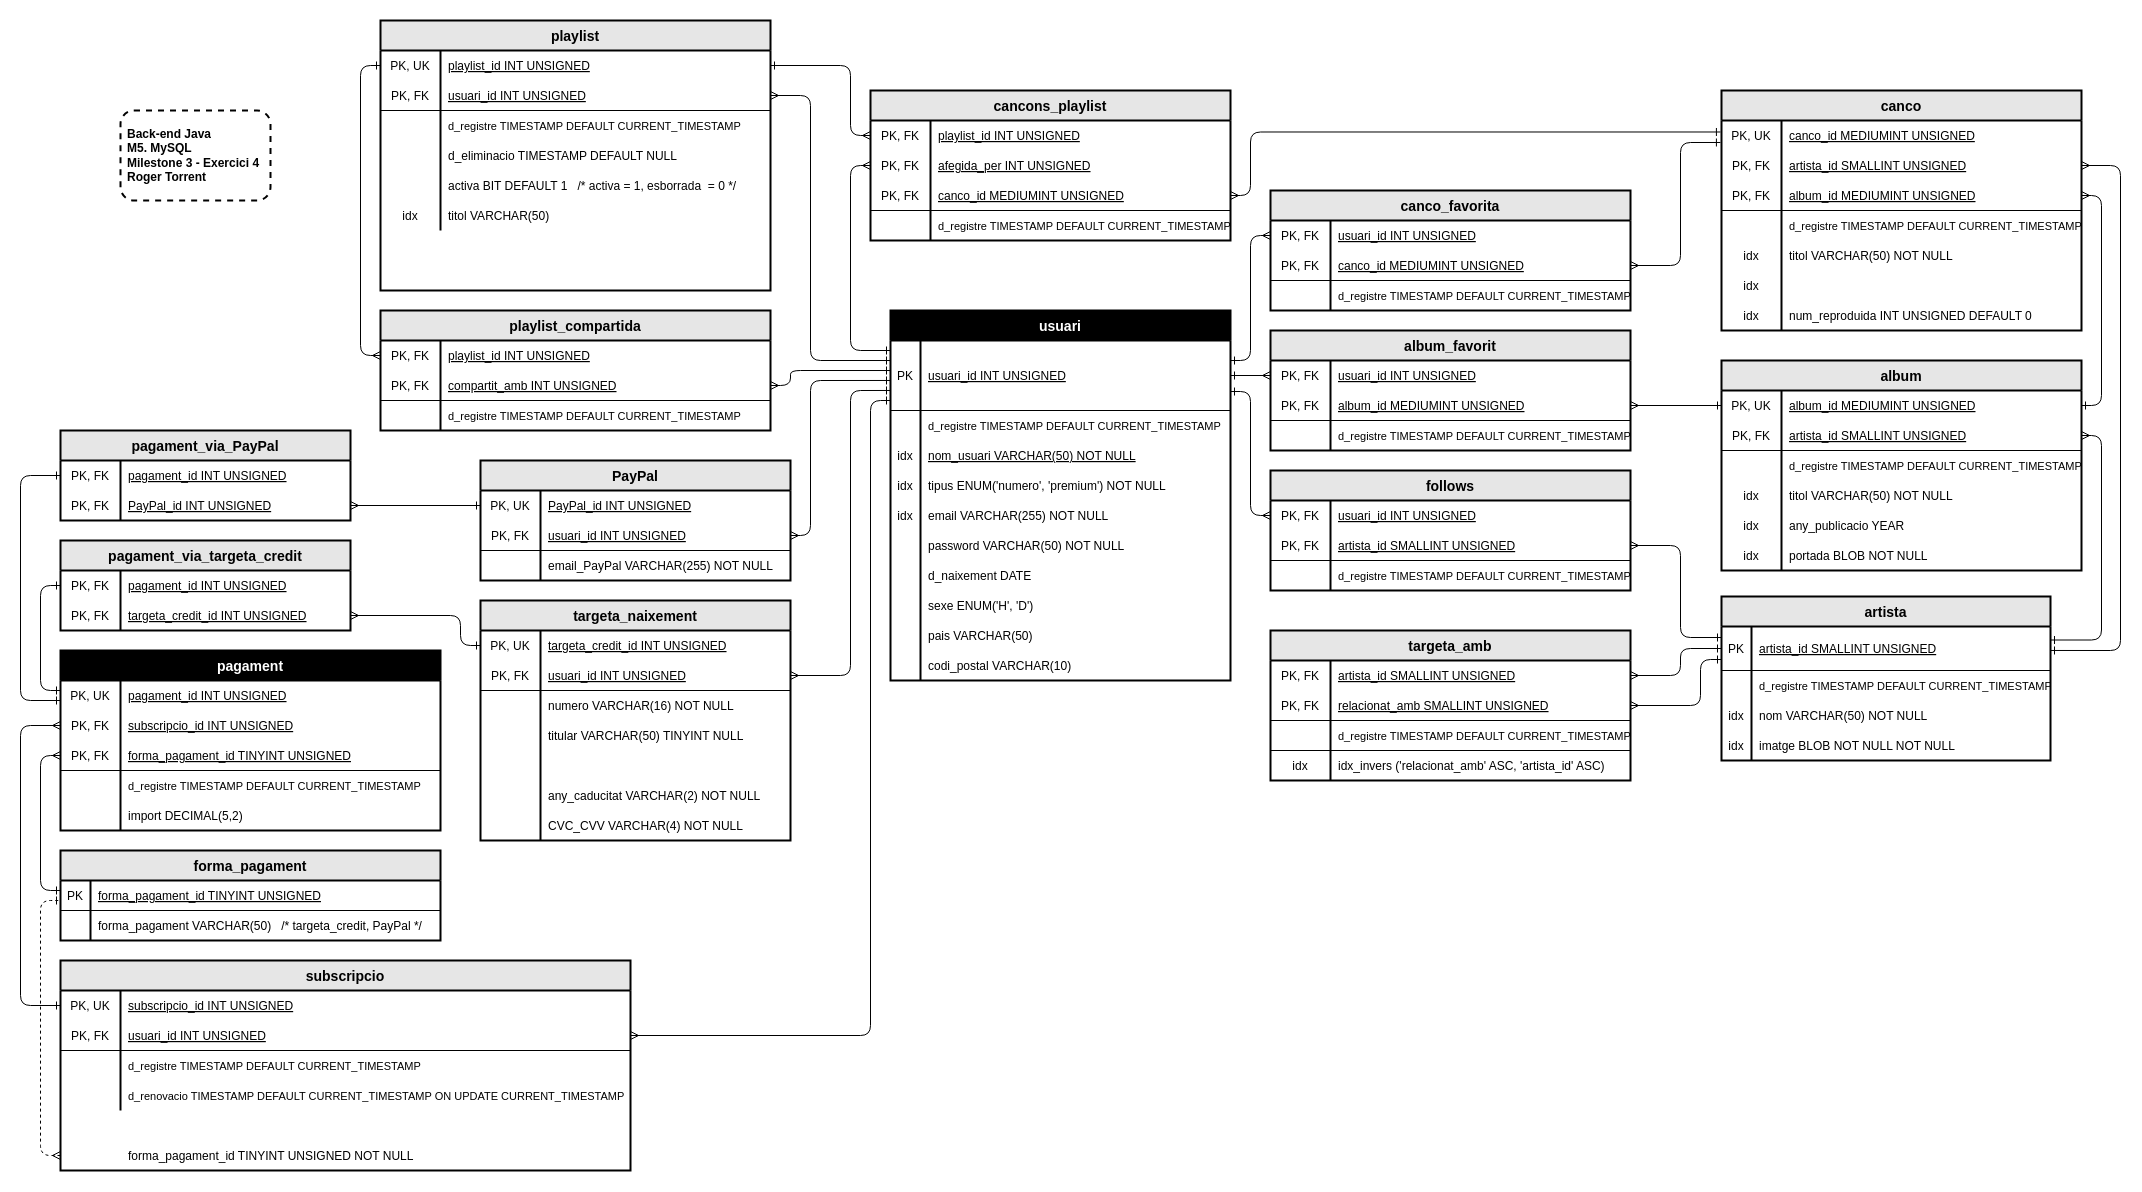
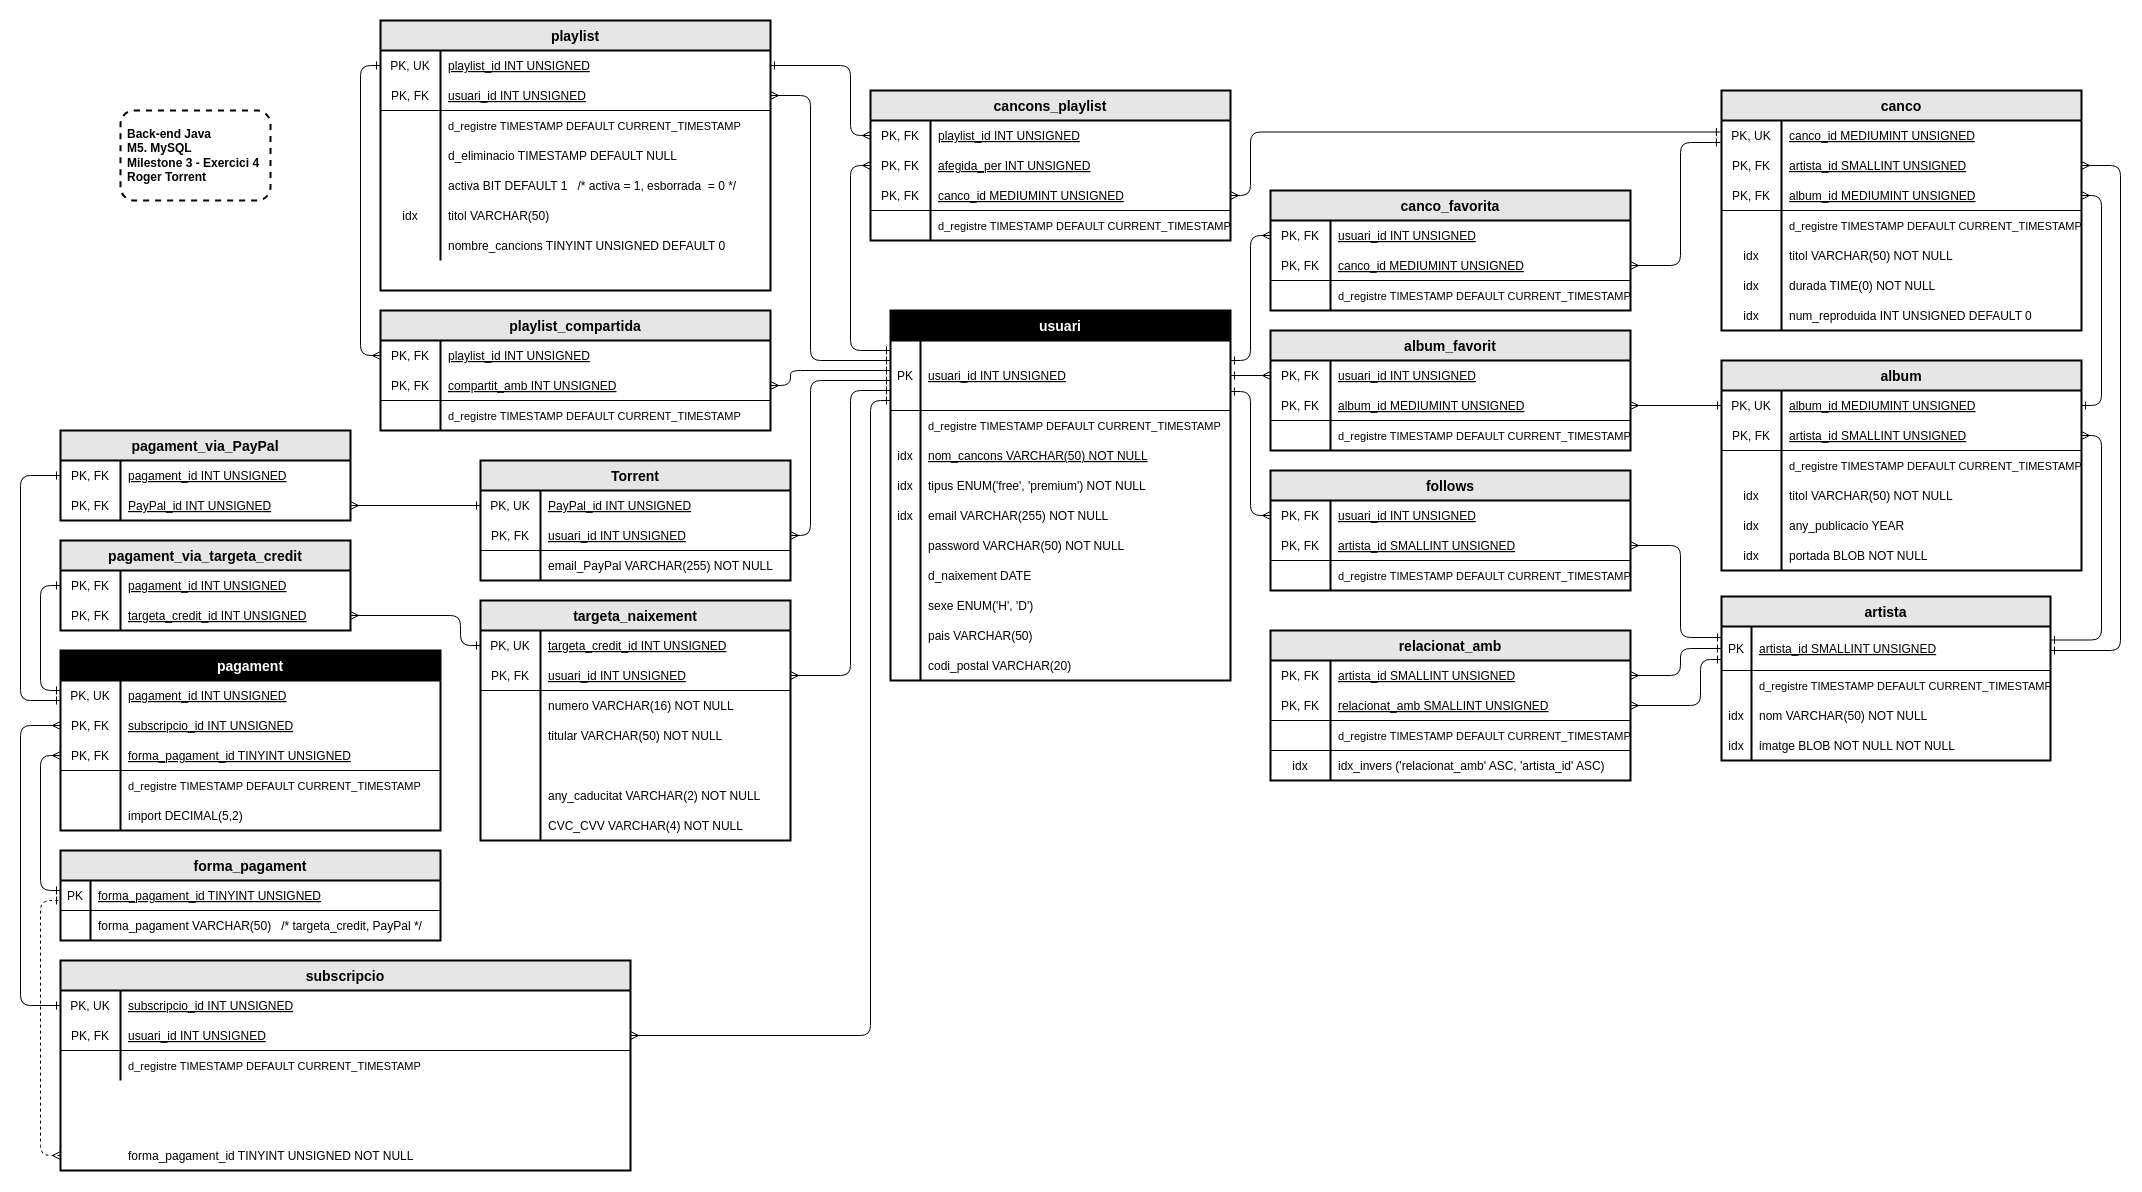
none -> (606, 246)
none -> (1932, 286)
(1026, 456) -> (1031, 456)
(635, 476) -> (635, 476)
(1045, 486) -> (1039, 486)
(1450, 646) -> (1450, 646)
(1001, 666) -> (1001, 666)
(648, 736) -> (634, 736)
(376, 1096) -> none
